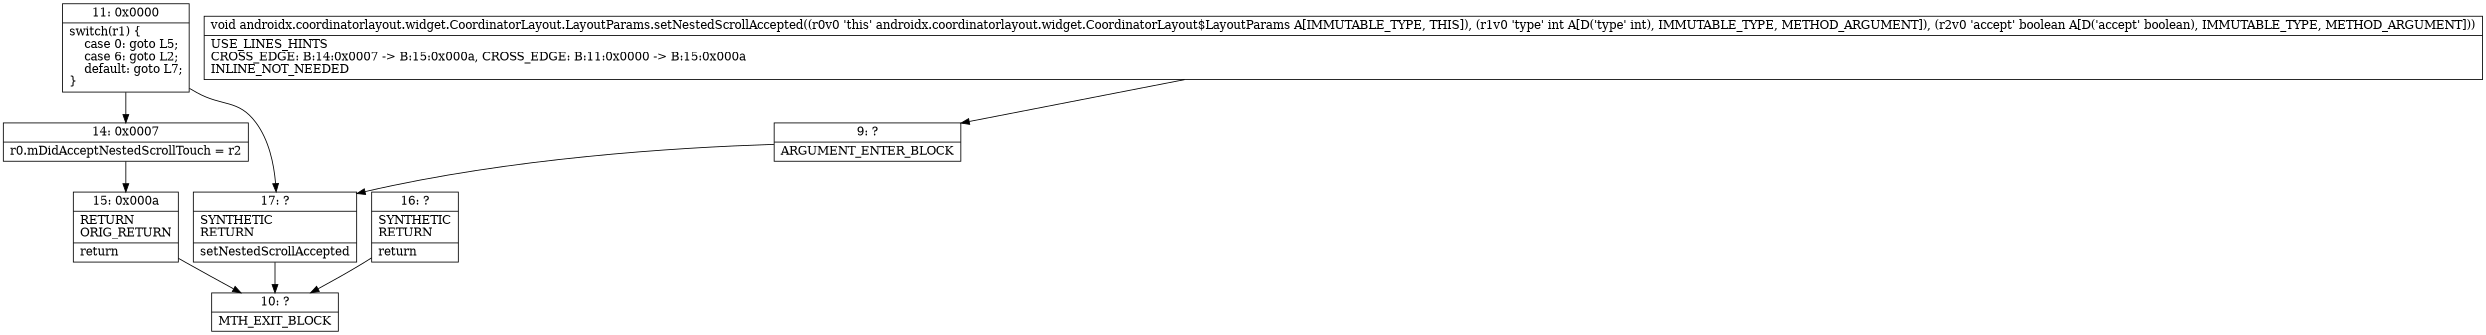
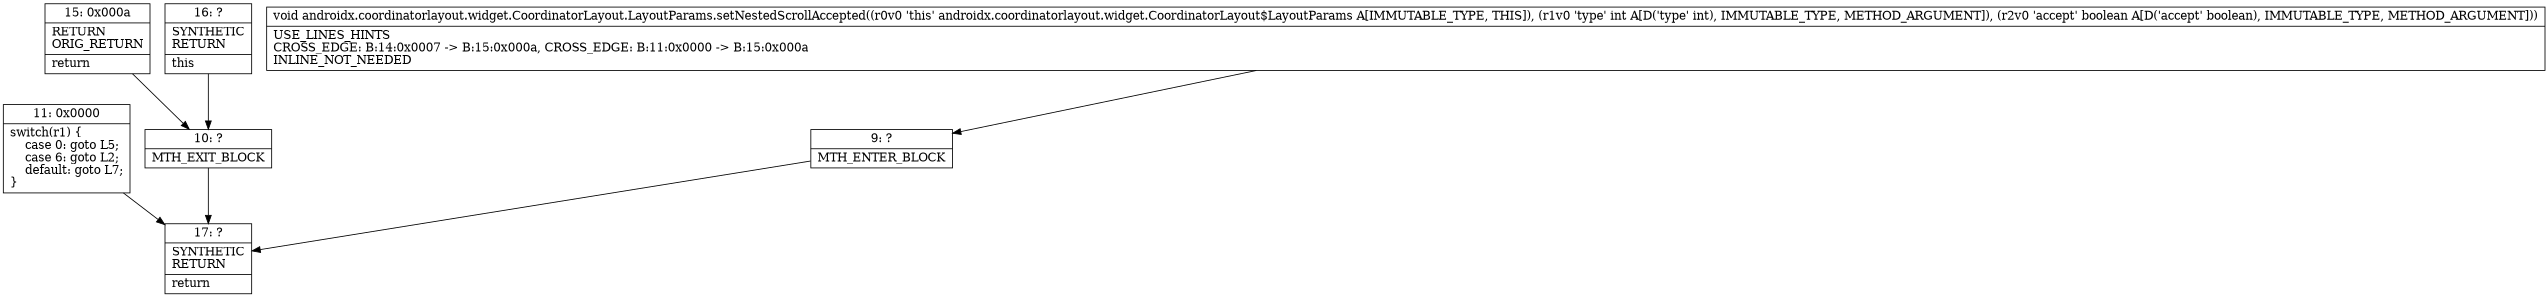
(126, 142) -> none
(868, 151) -> (882, 158)
(275, 252) -> (191, 284)
(398, 252) -> (183, 64)
(275, 273) -> (208, 192)
